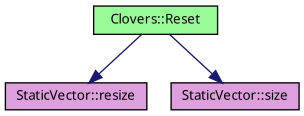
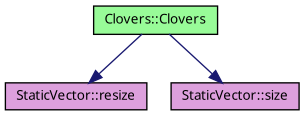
(156, 20) -> (156, 20)
